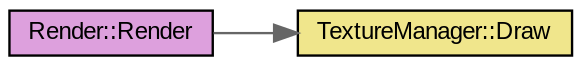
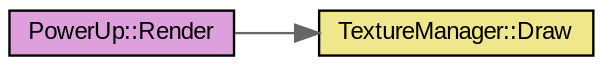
(111, 33) -> (122, 33)
